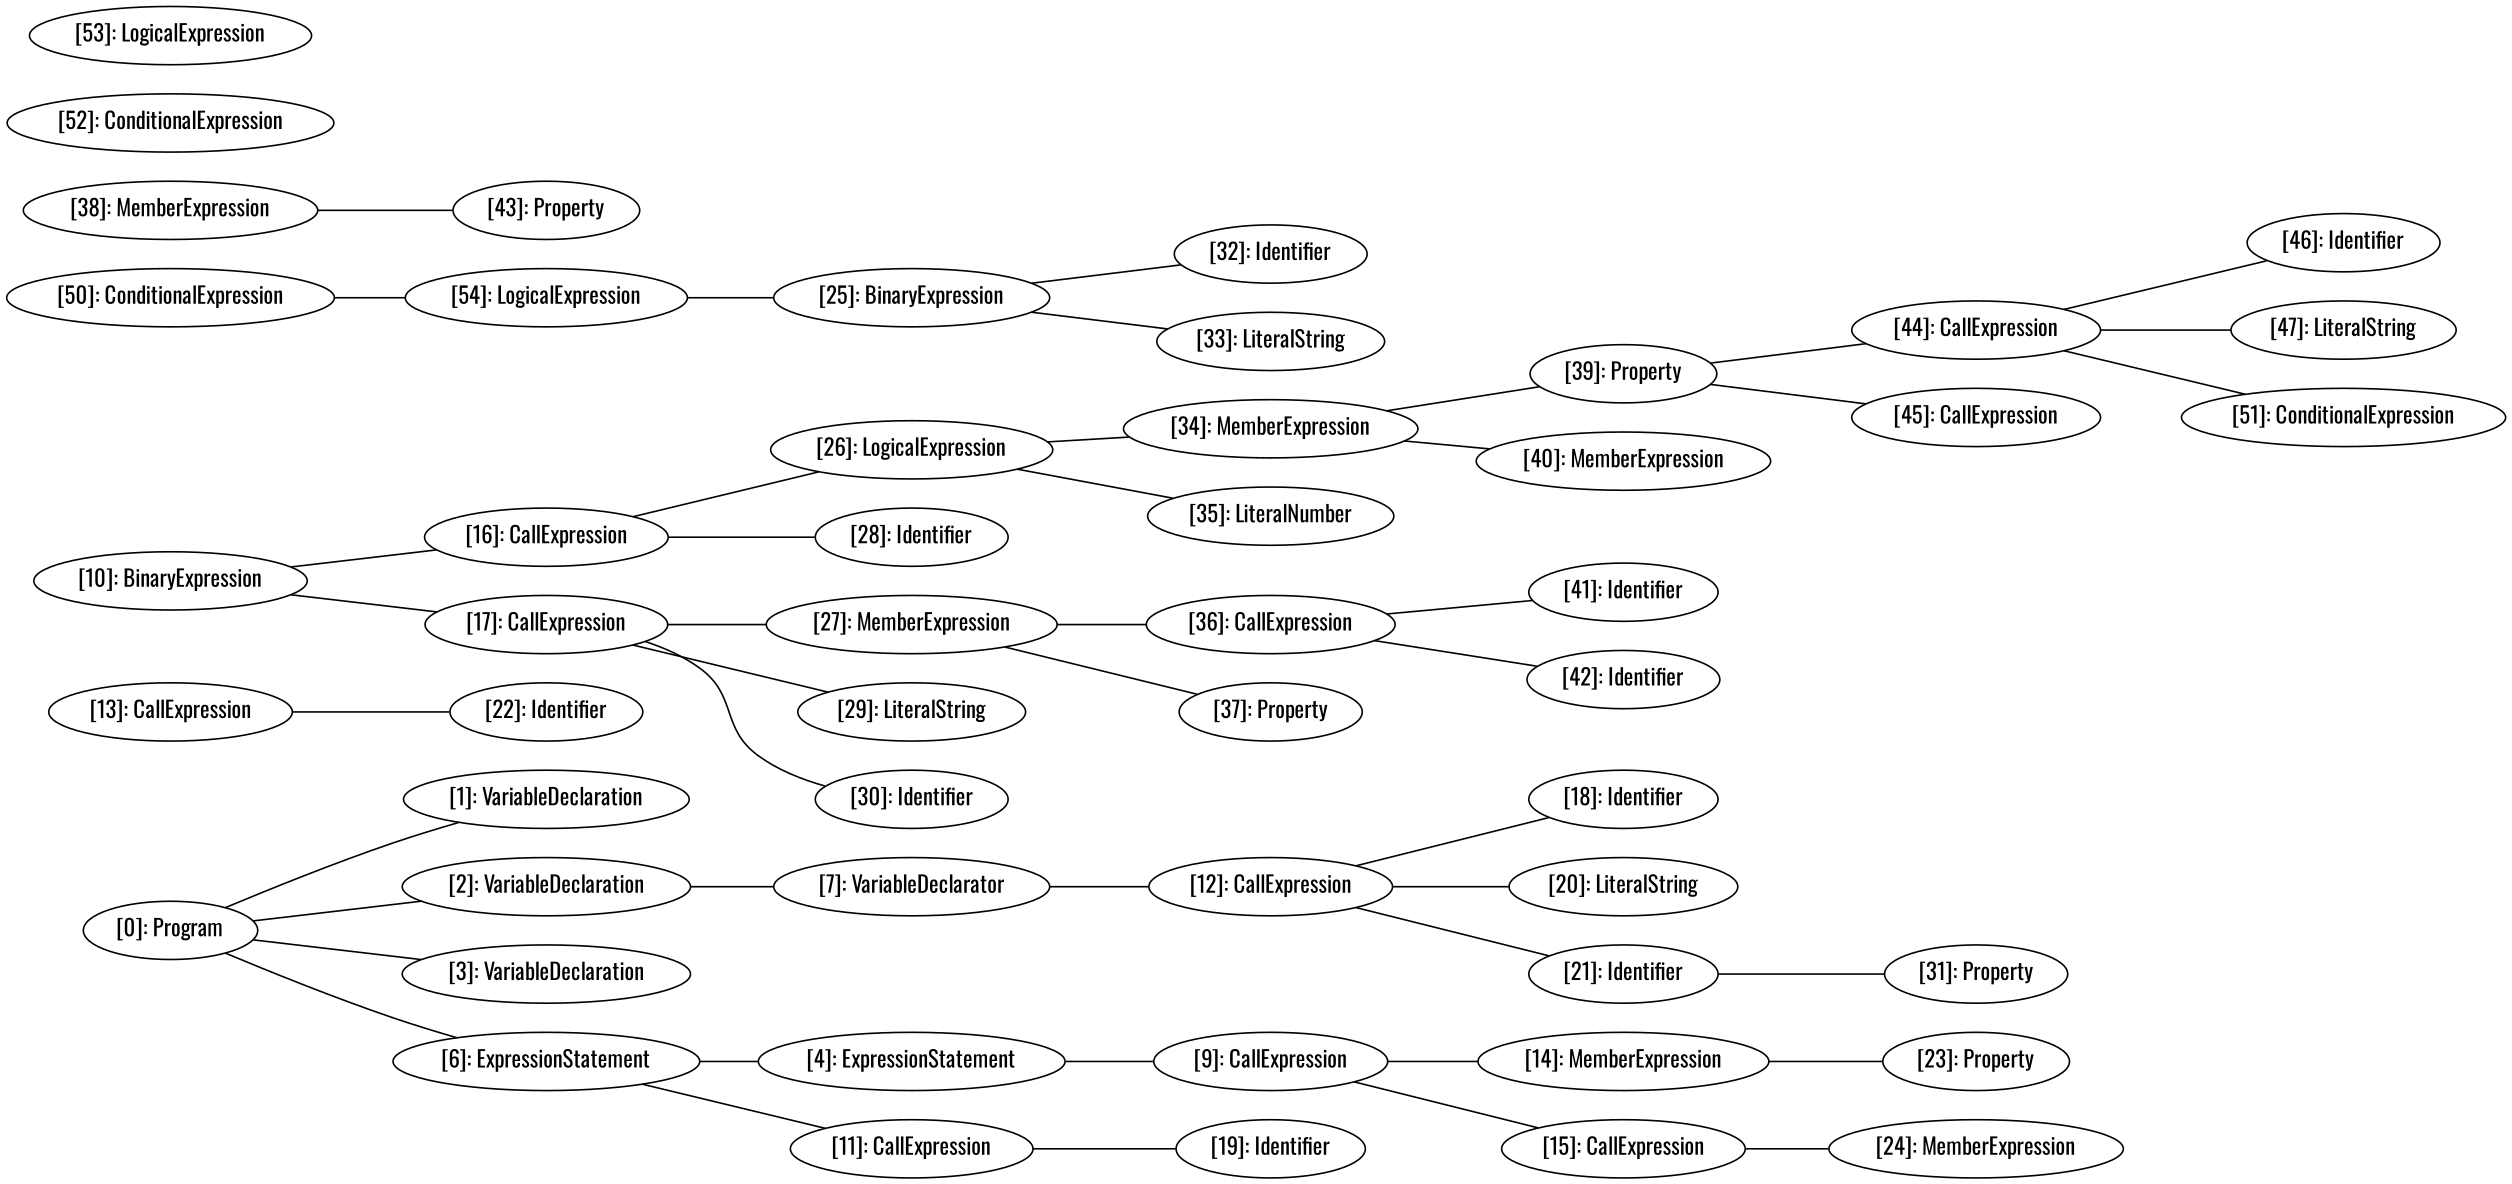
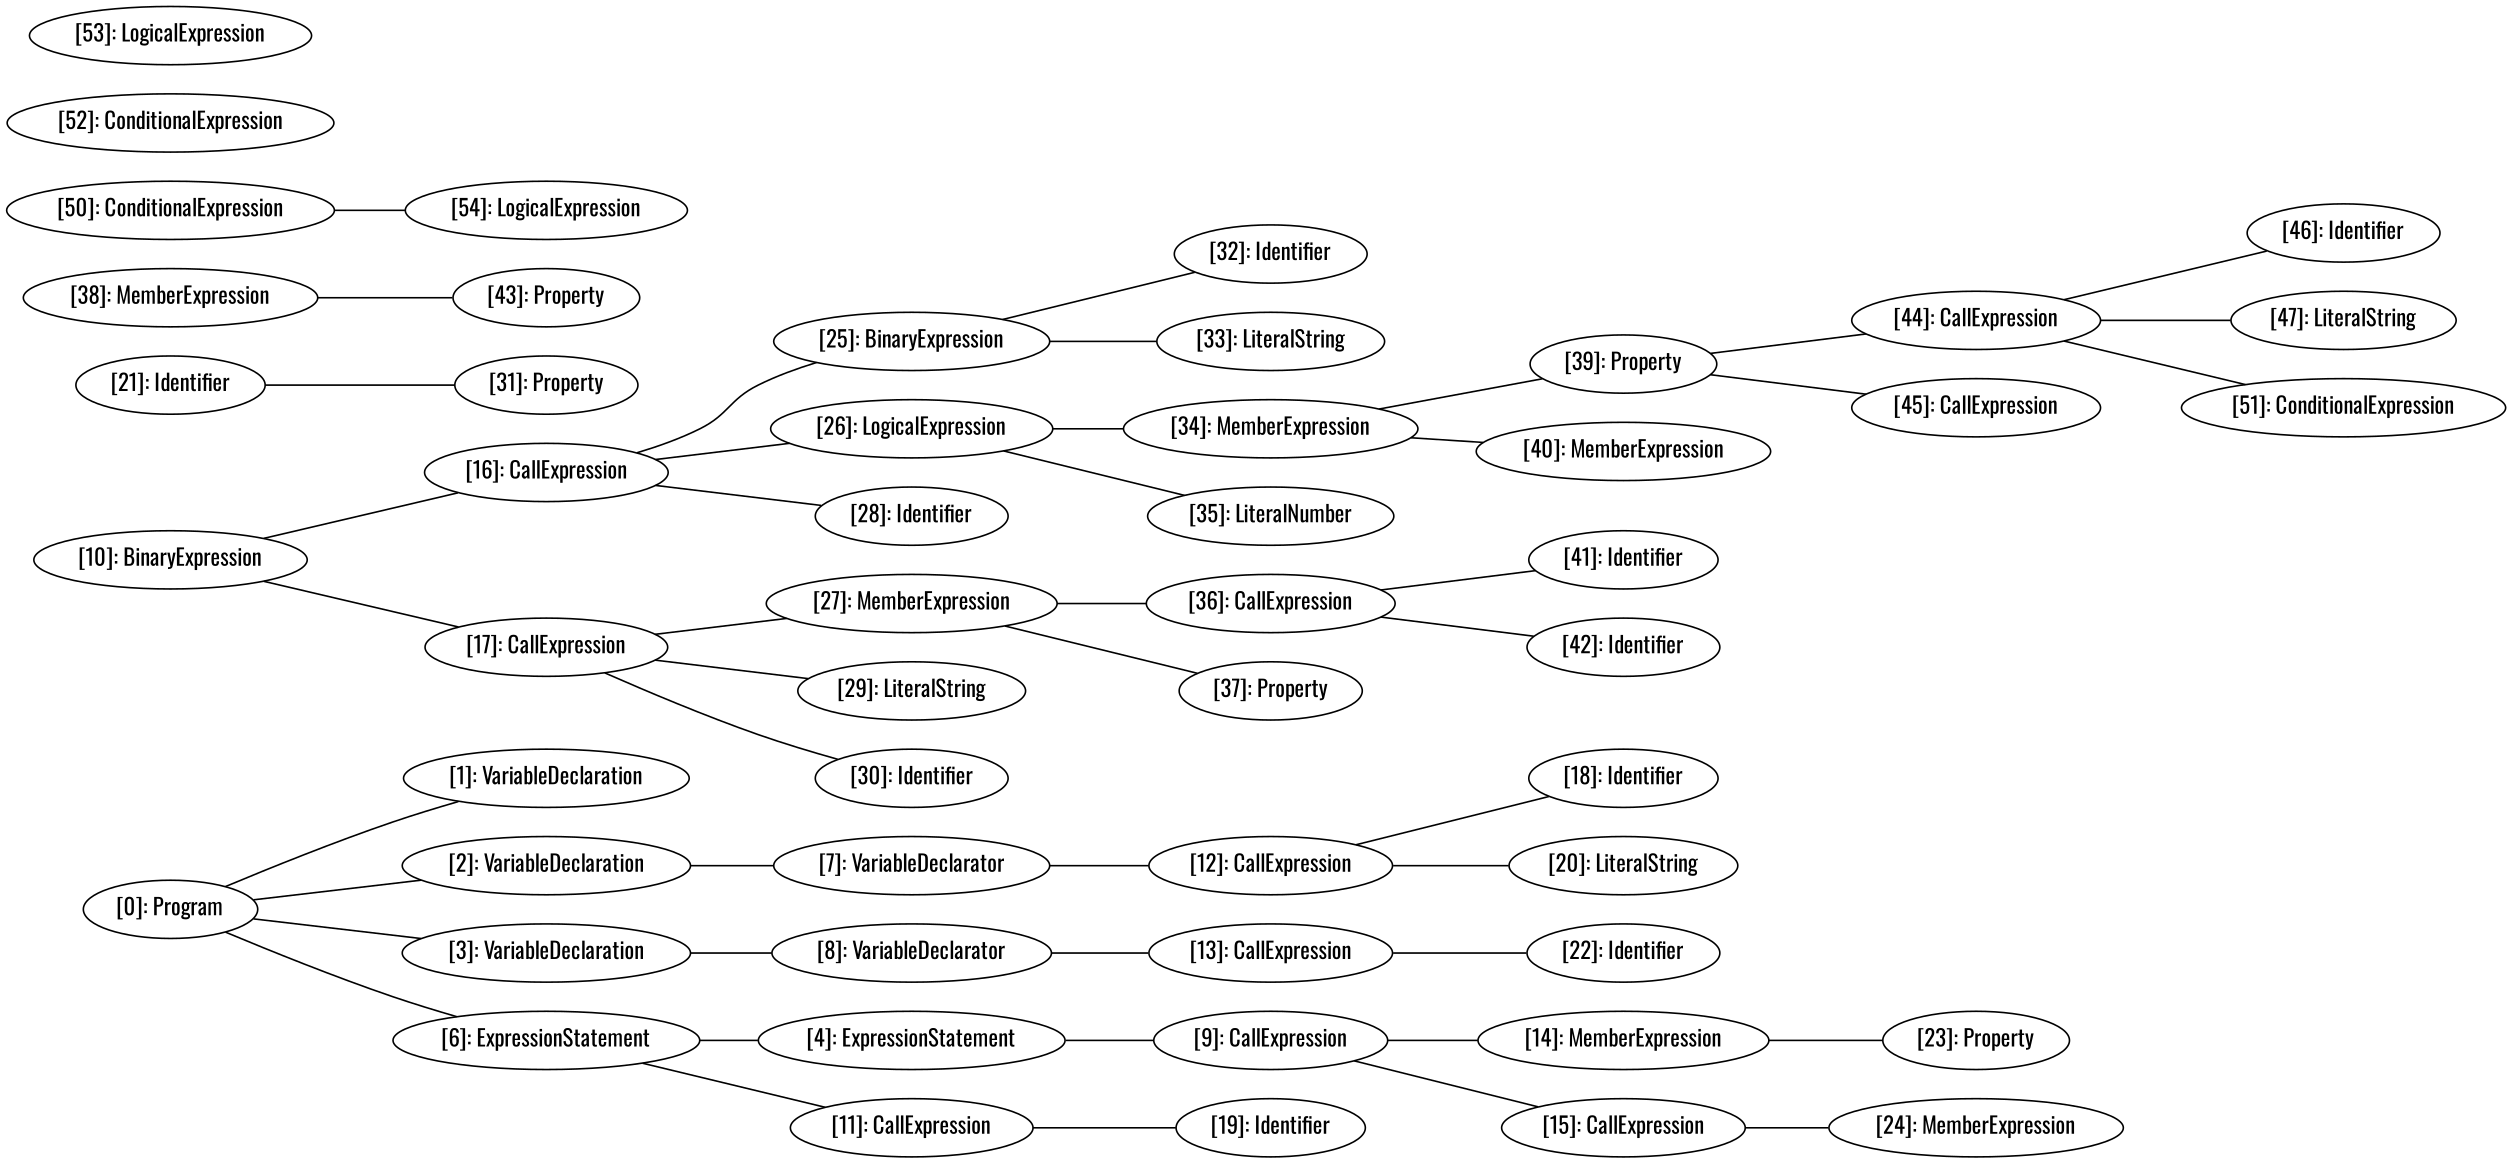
(731, 298) -> (727, 409)
(1452, 932) -> none
none -> (912, 953)
